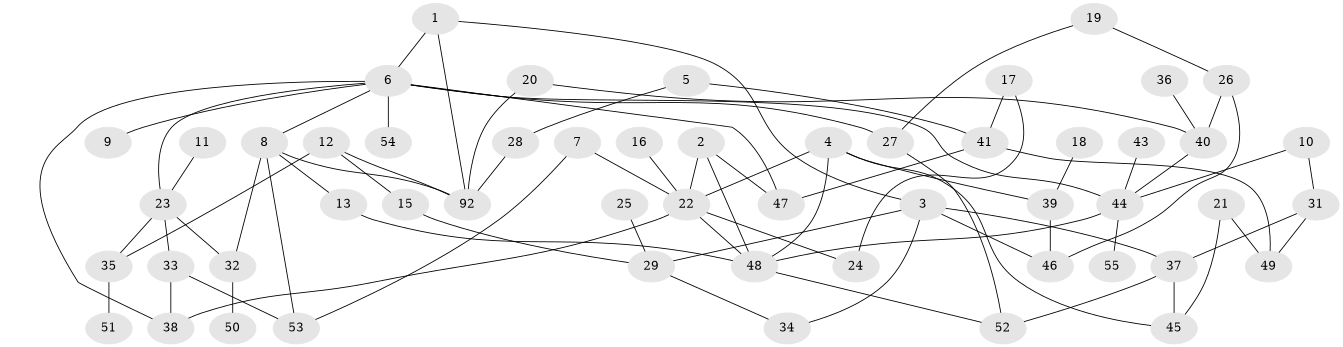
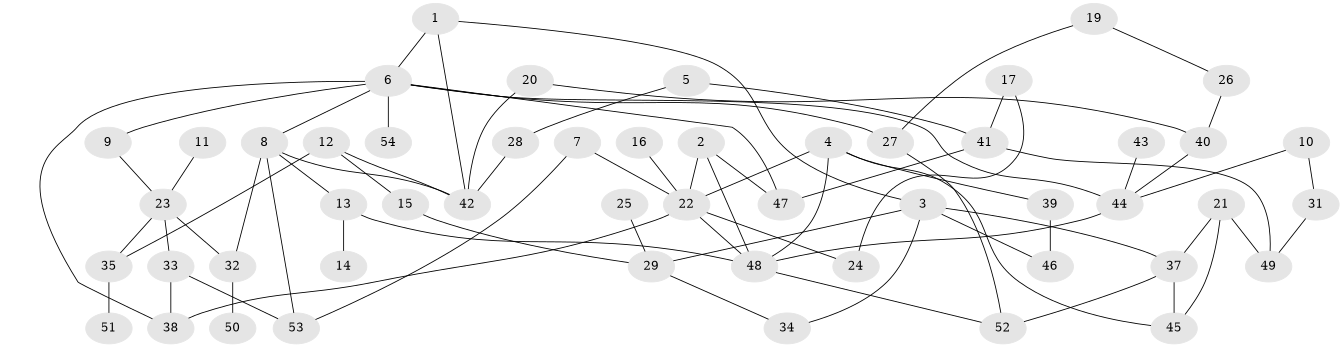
(1165, 81) -> none
(173, 126) -> (136, 174)
(1080, 143) -> none
(1182, 196) -> none
(467, 205) -> (467, 205)
(1250, 233) -> (1198, 236)
none -> (344, 267)
(1112, 267) -> none
